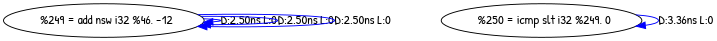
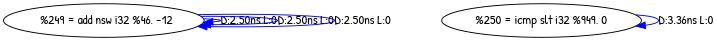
(542, 21) -> (542, 21)
